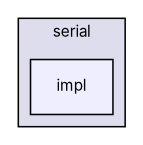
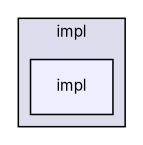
(72, 33) -> (72, 33)
